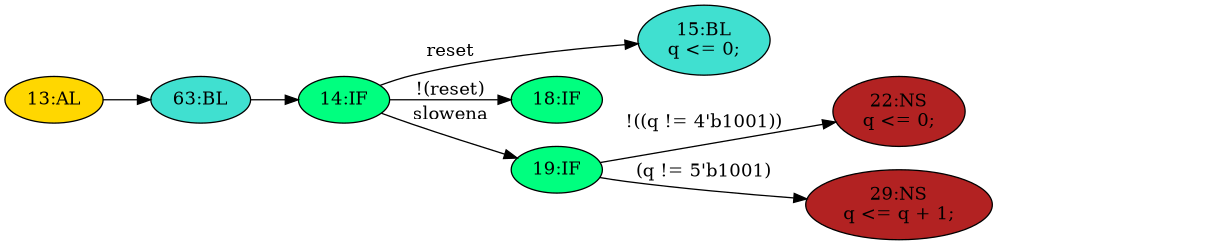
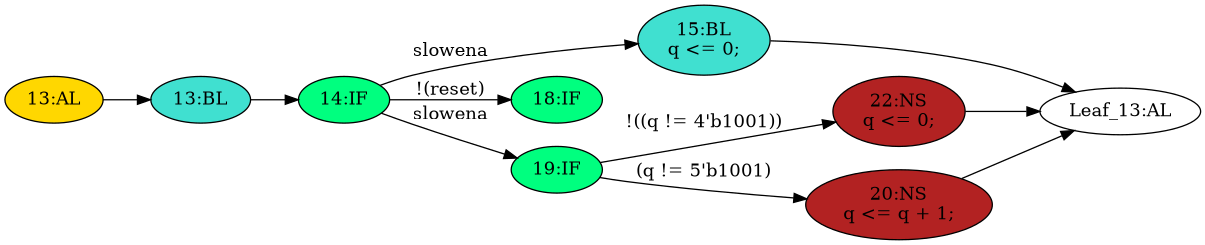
(450, 51) -> (450, 51)
(201, 100) -> (201, 100)
none -> (1120, 111)
(899, 205) -> (899, 205)
